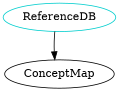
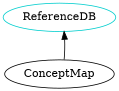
(54, 42) -> (65, 50)
